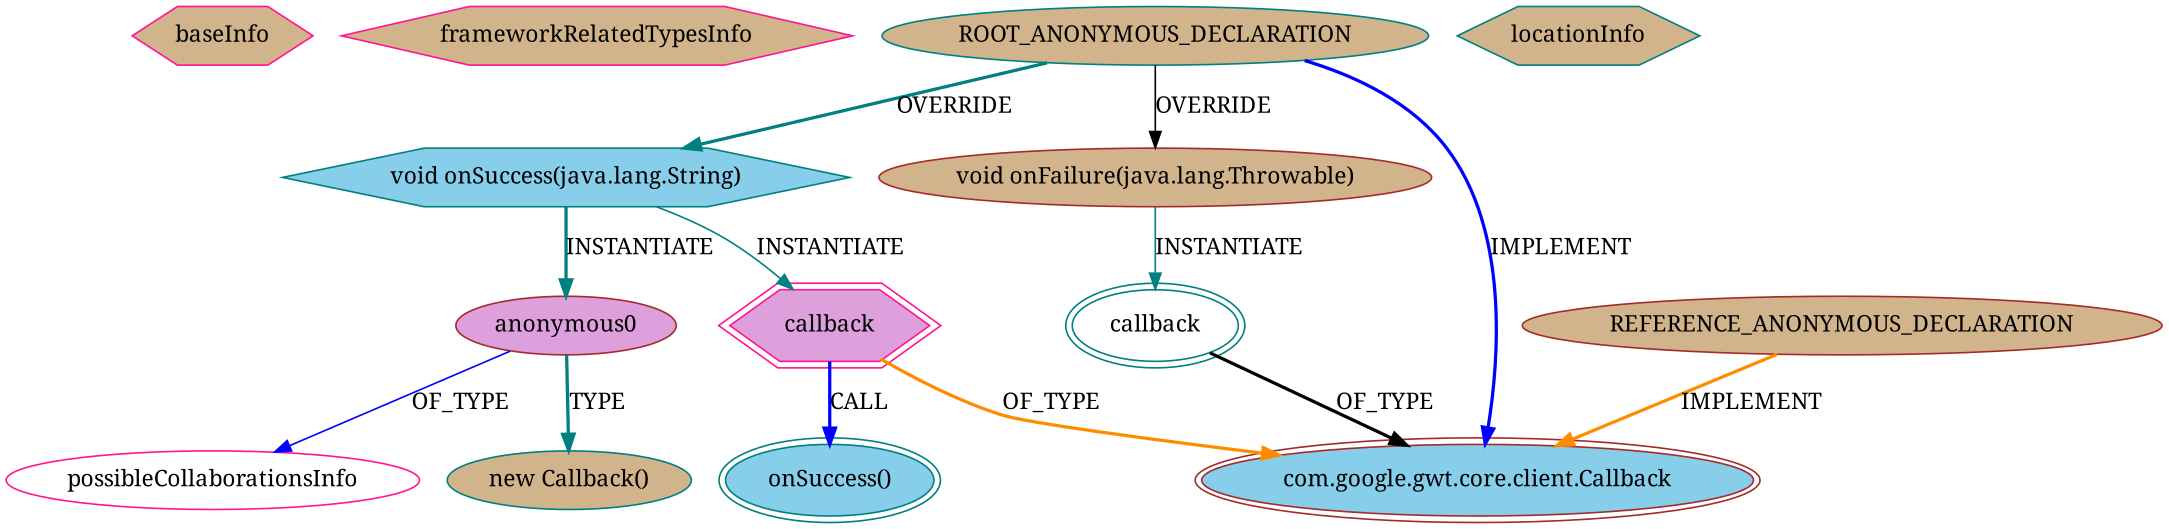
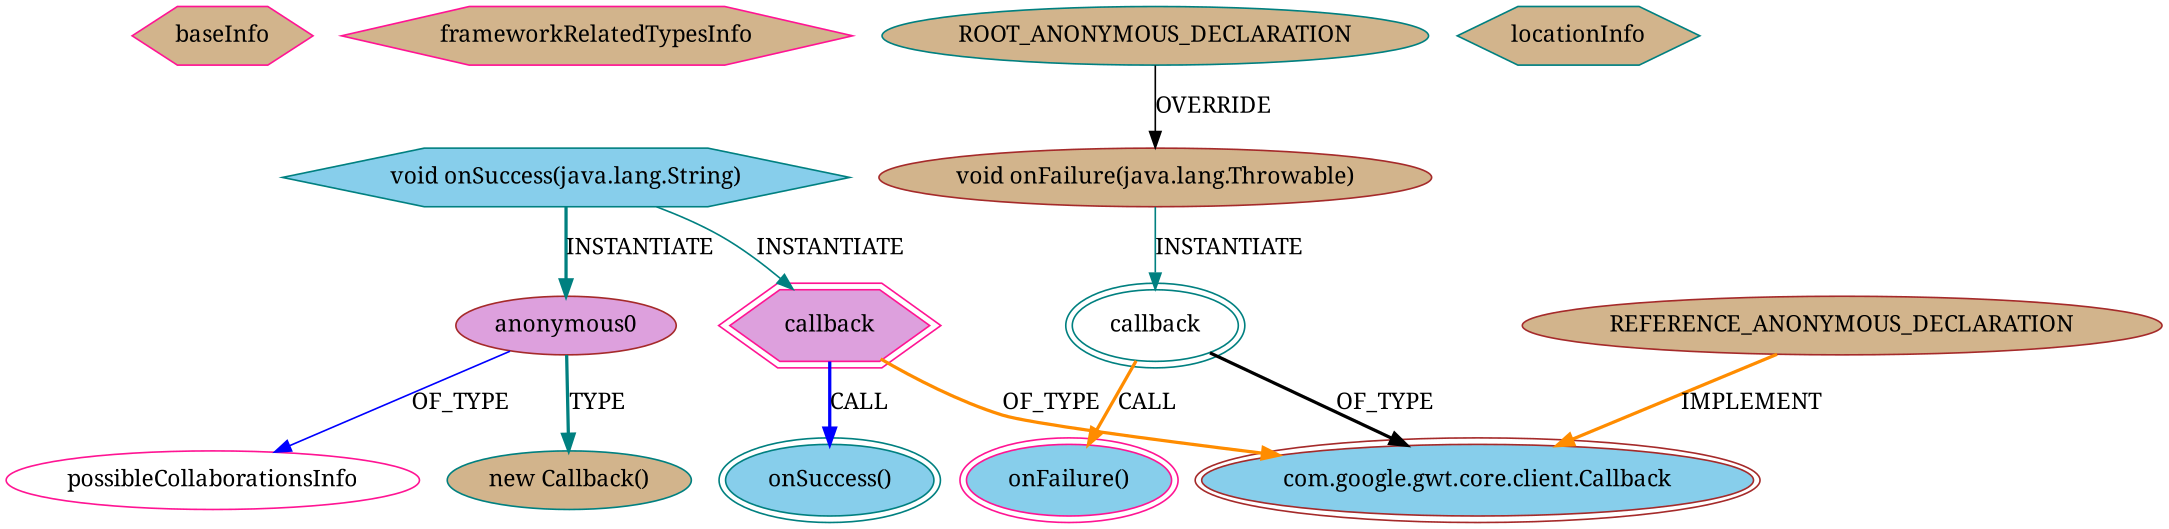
(874, 104) -> none
(1475, 201) -> none
none -> (1069, 480)
